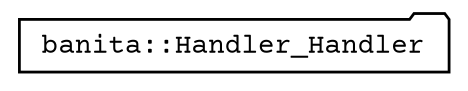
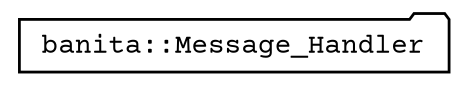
(234, 46) -> (234, 46)
